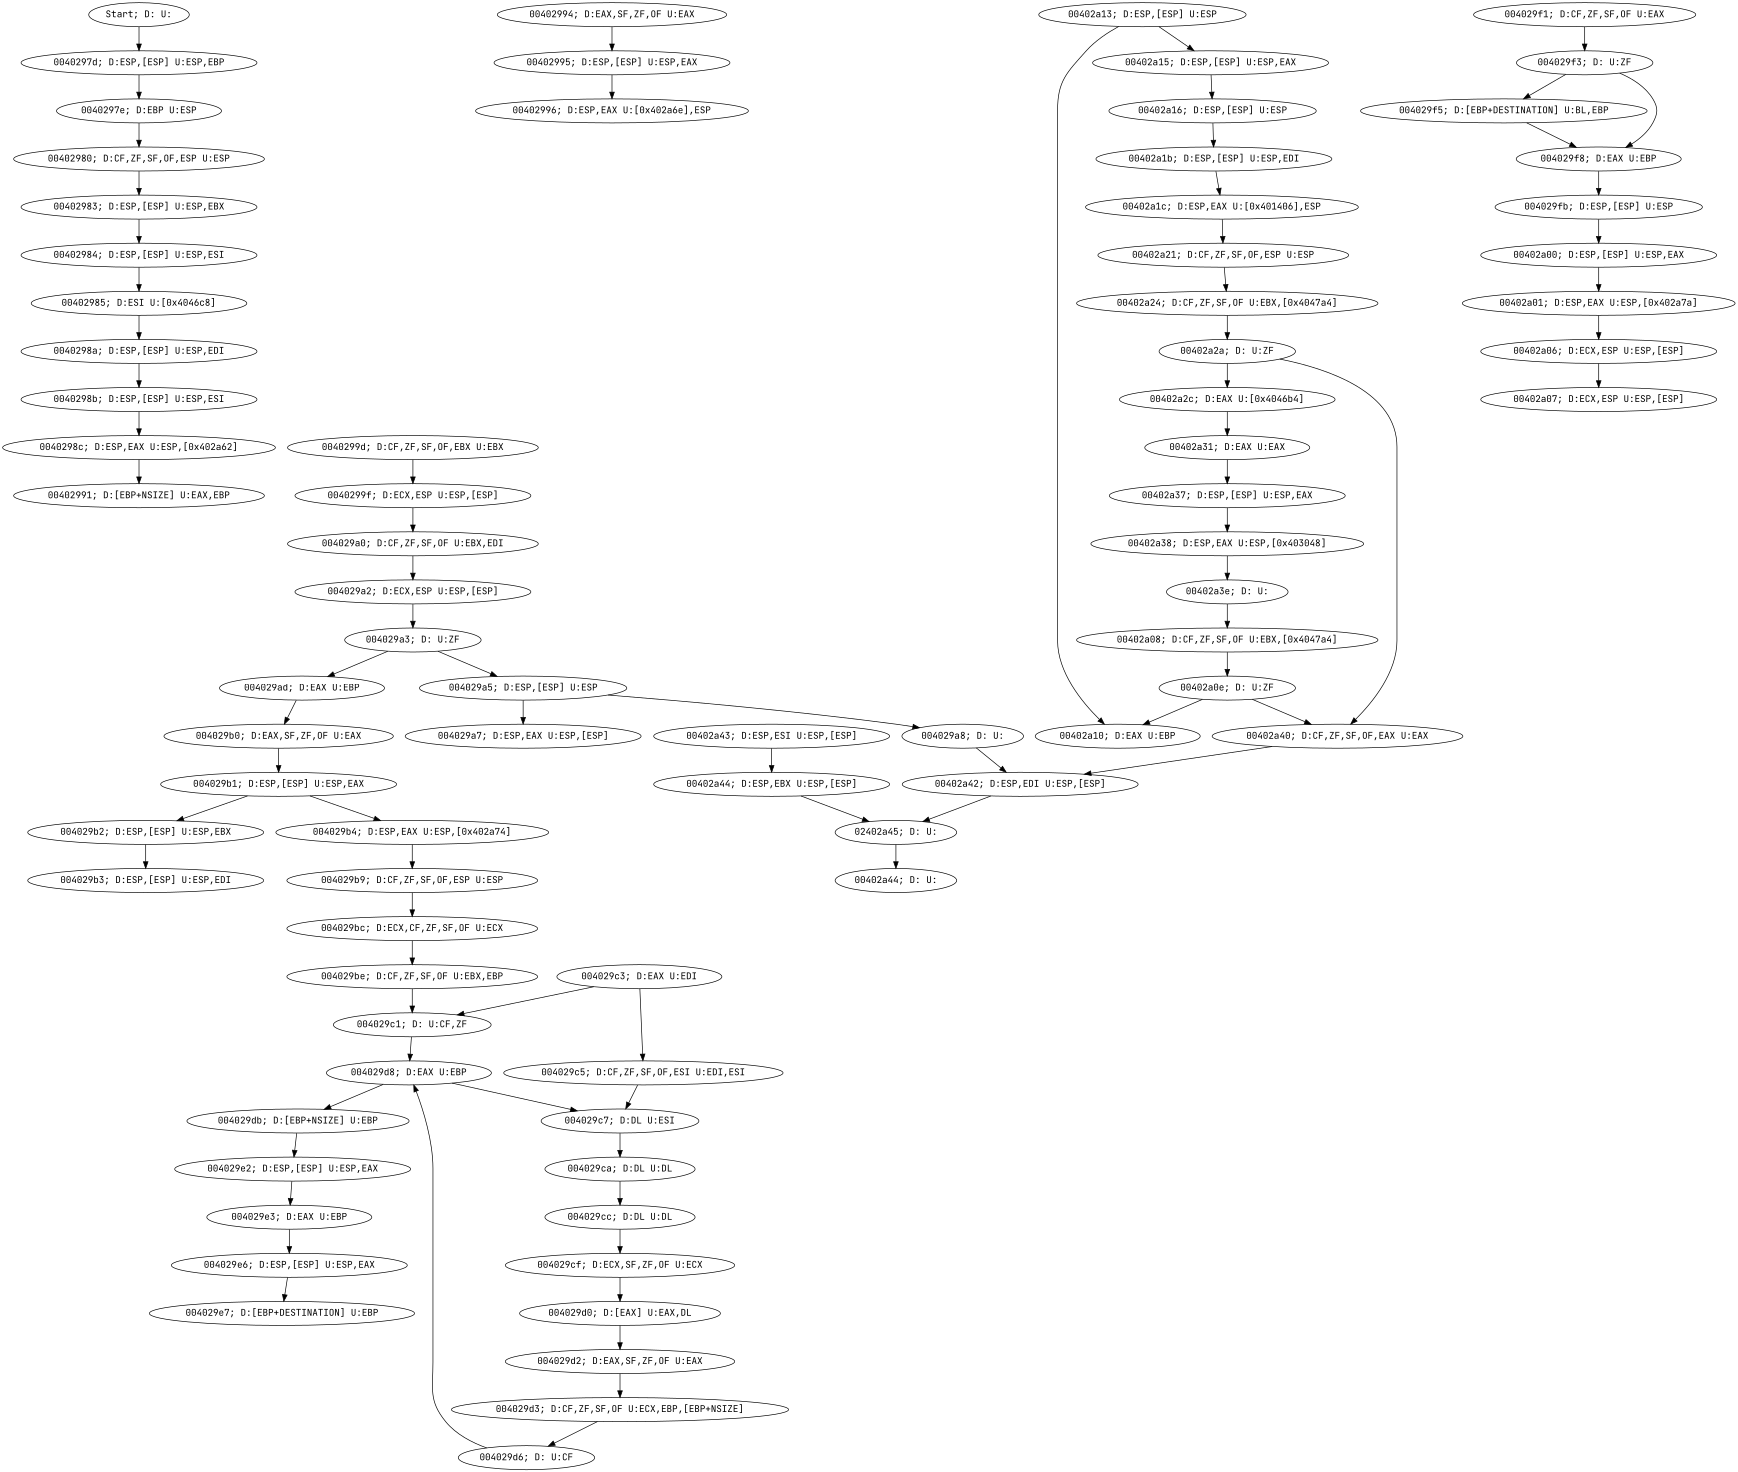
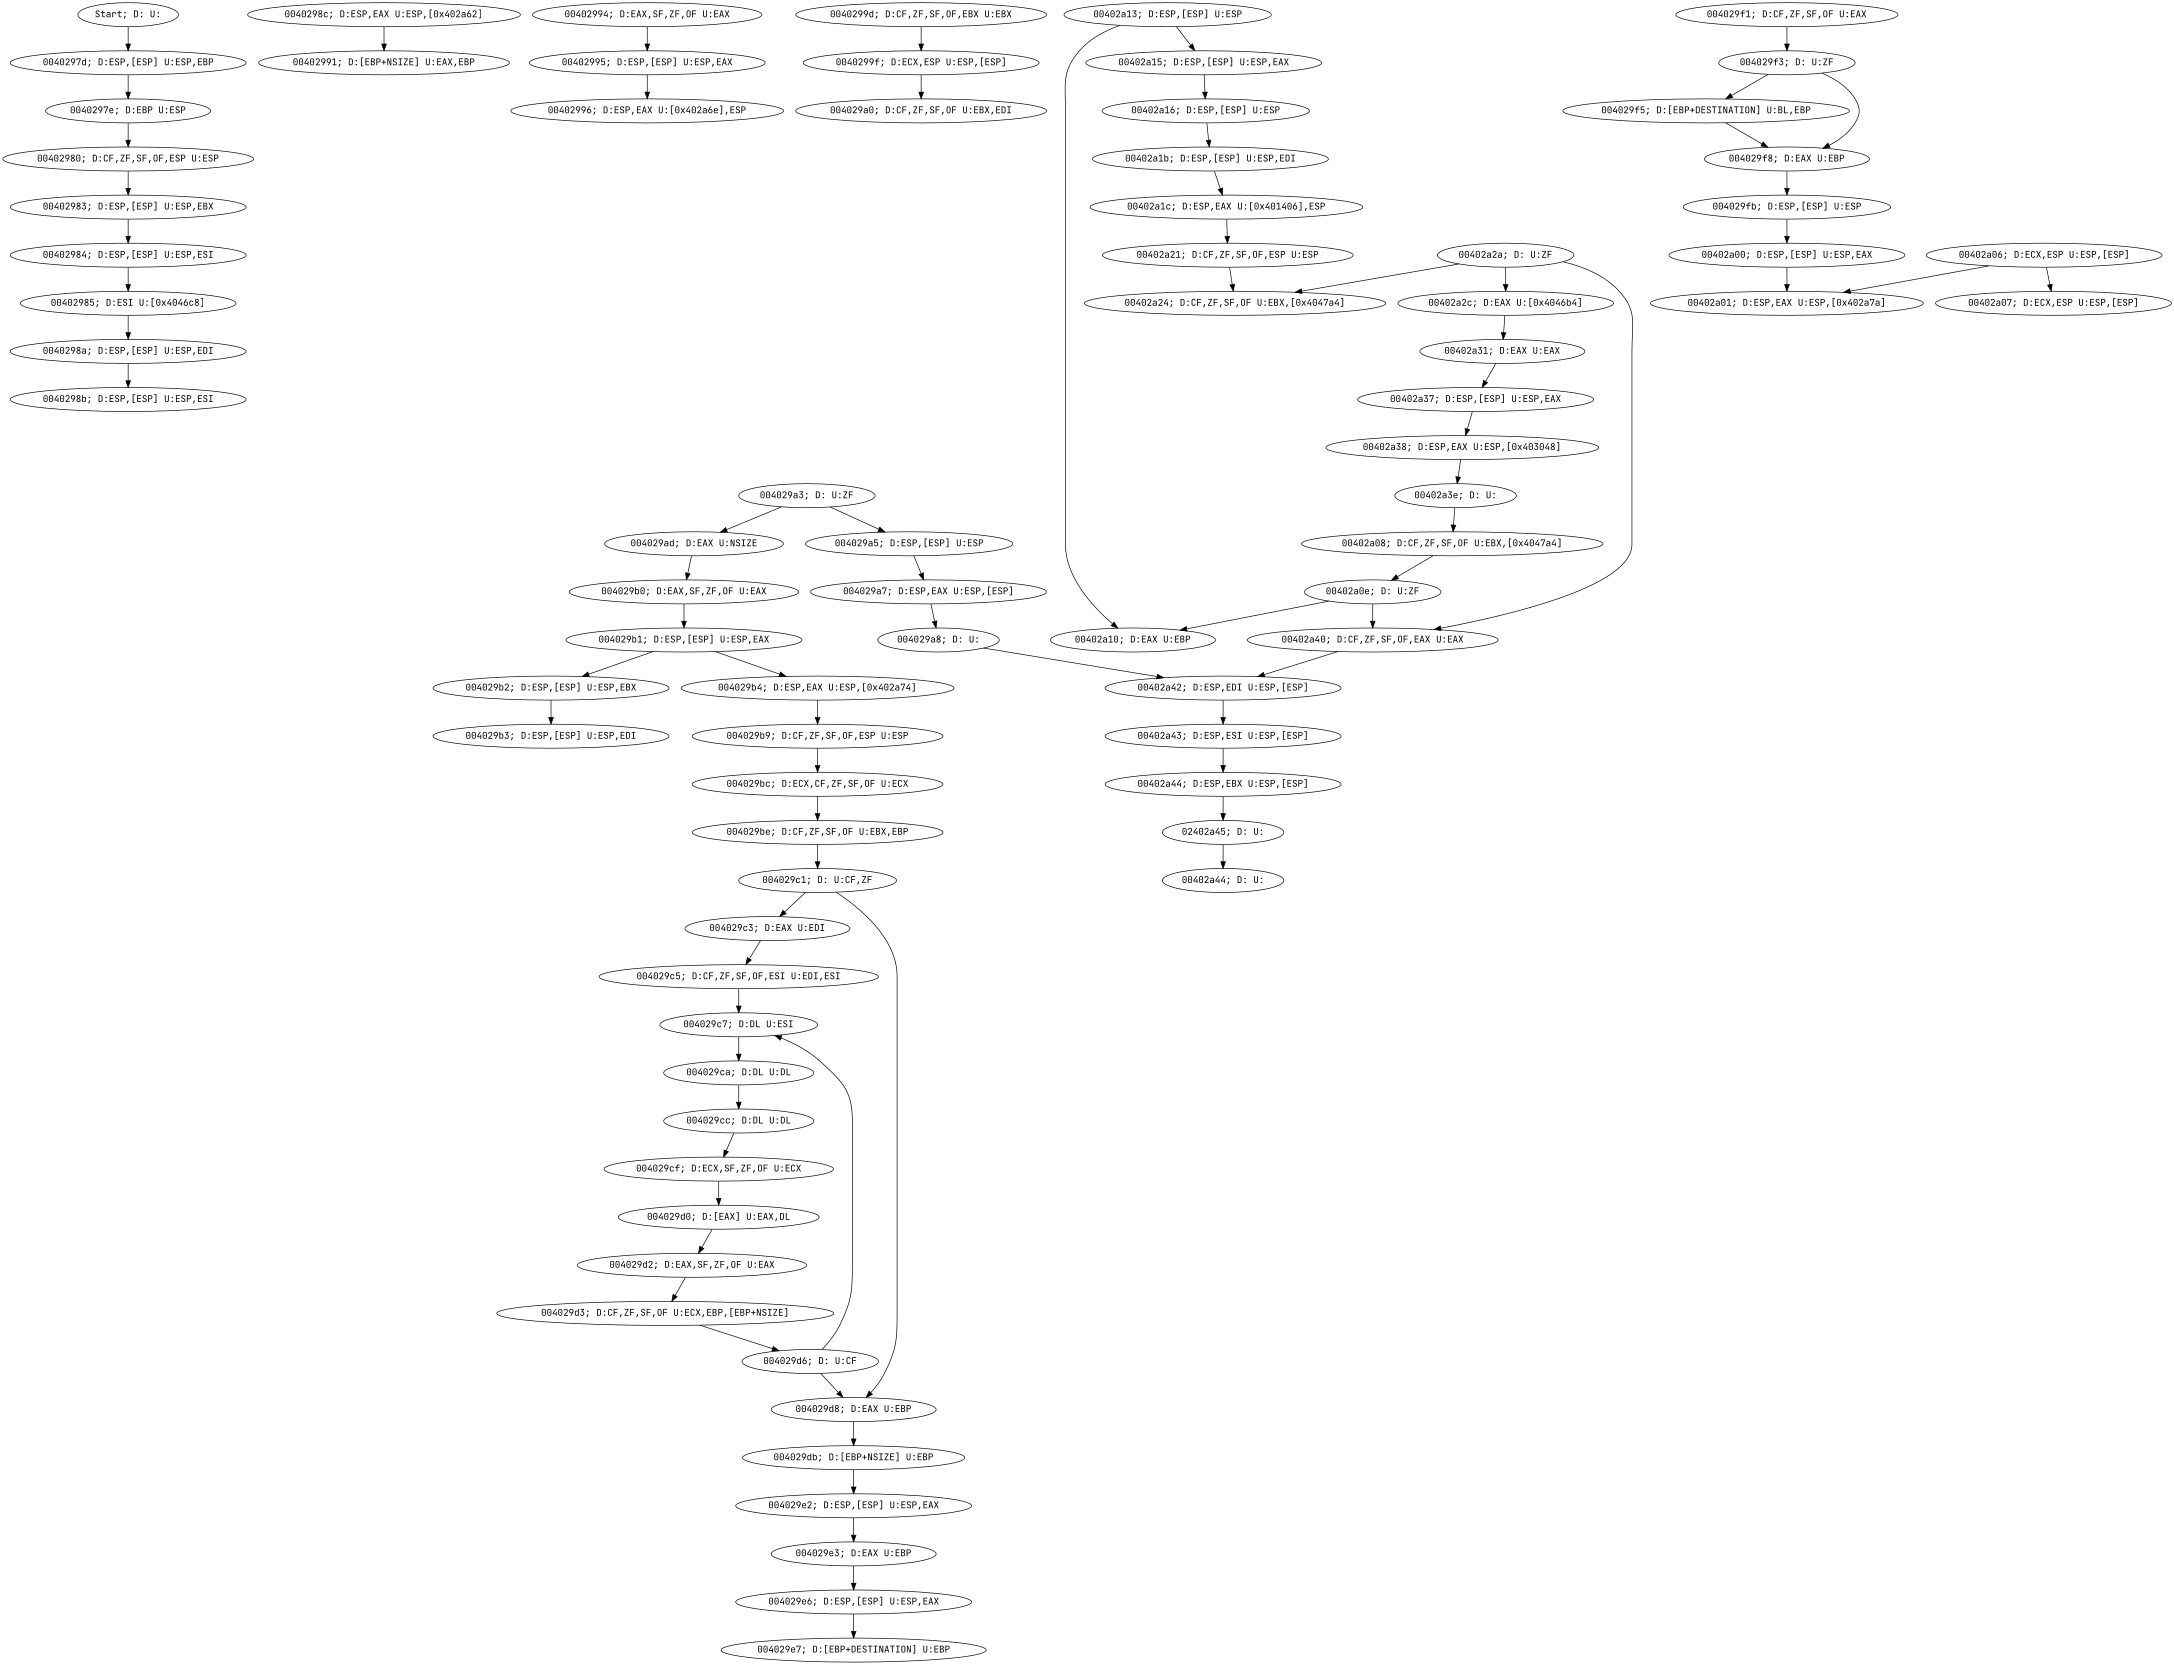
(1227, 324) -> (1380, 278)
(1599, 324) -> (1920, 279)
(139, 420) -> none
(413, 592) -> none
(302, 688) -> (694, 544)
(761, 709) -> (933, 613)
(960, 808) -> (1223, 709)
(529, 1000) -> (795, 902)
(511, 1096) -> (852, 1181)
